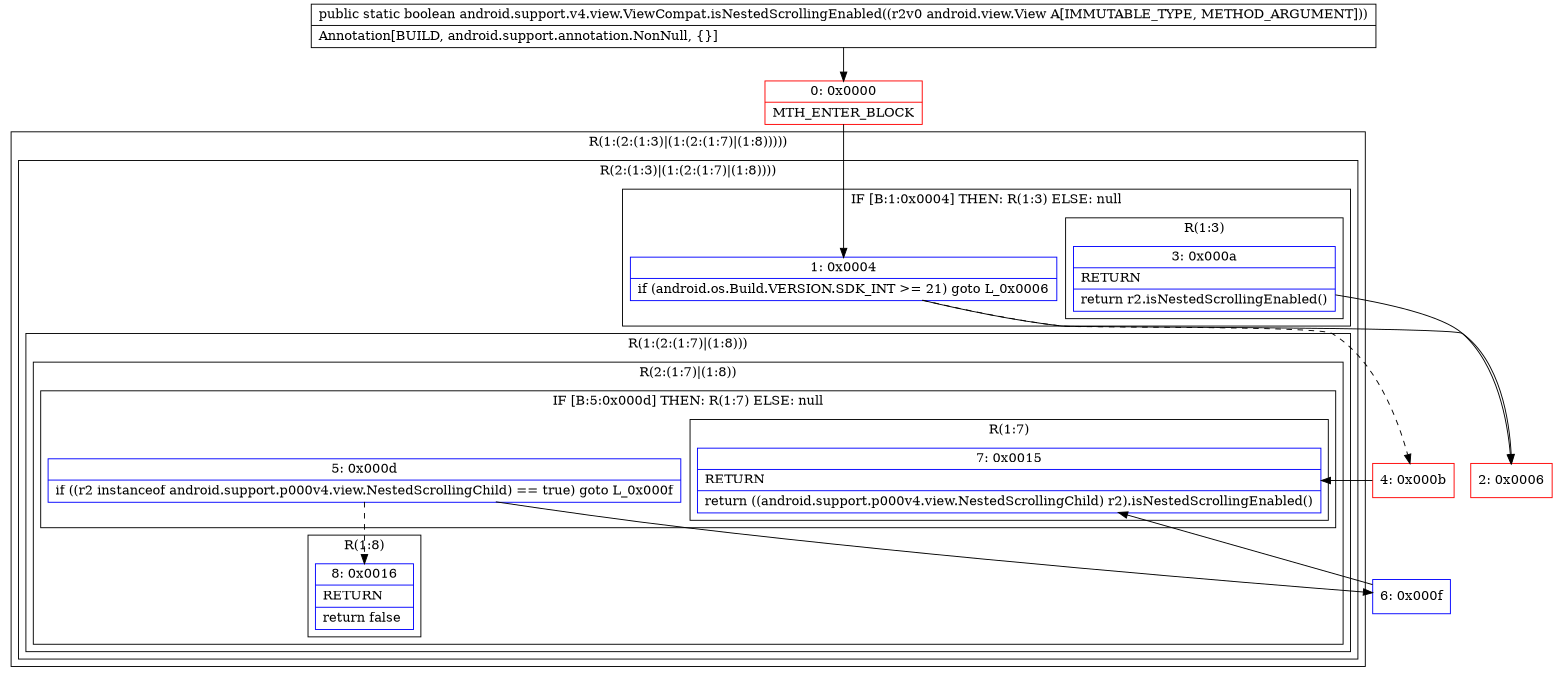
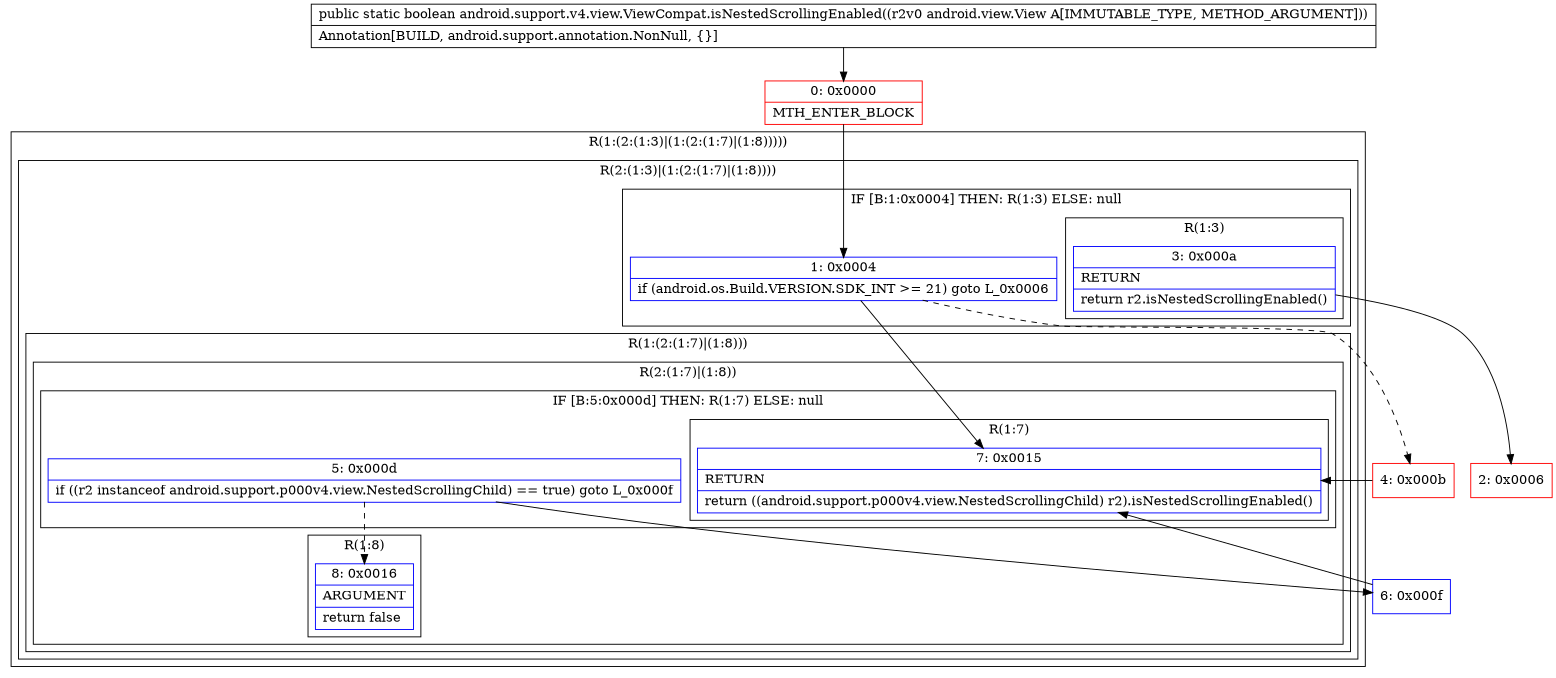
(1377, 329) -> (919, 371)
(353, 596) -> (364, 596)
